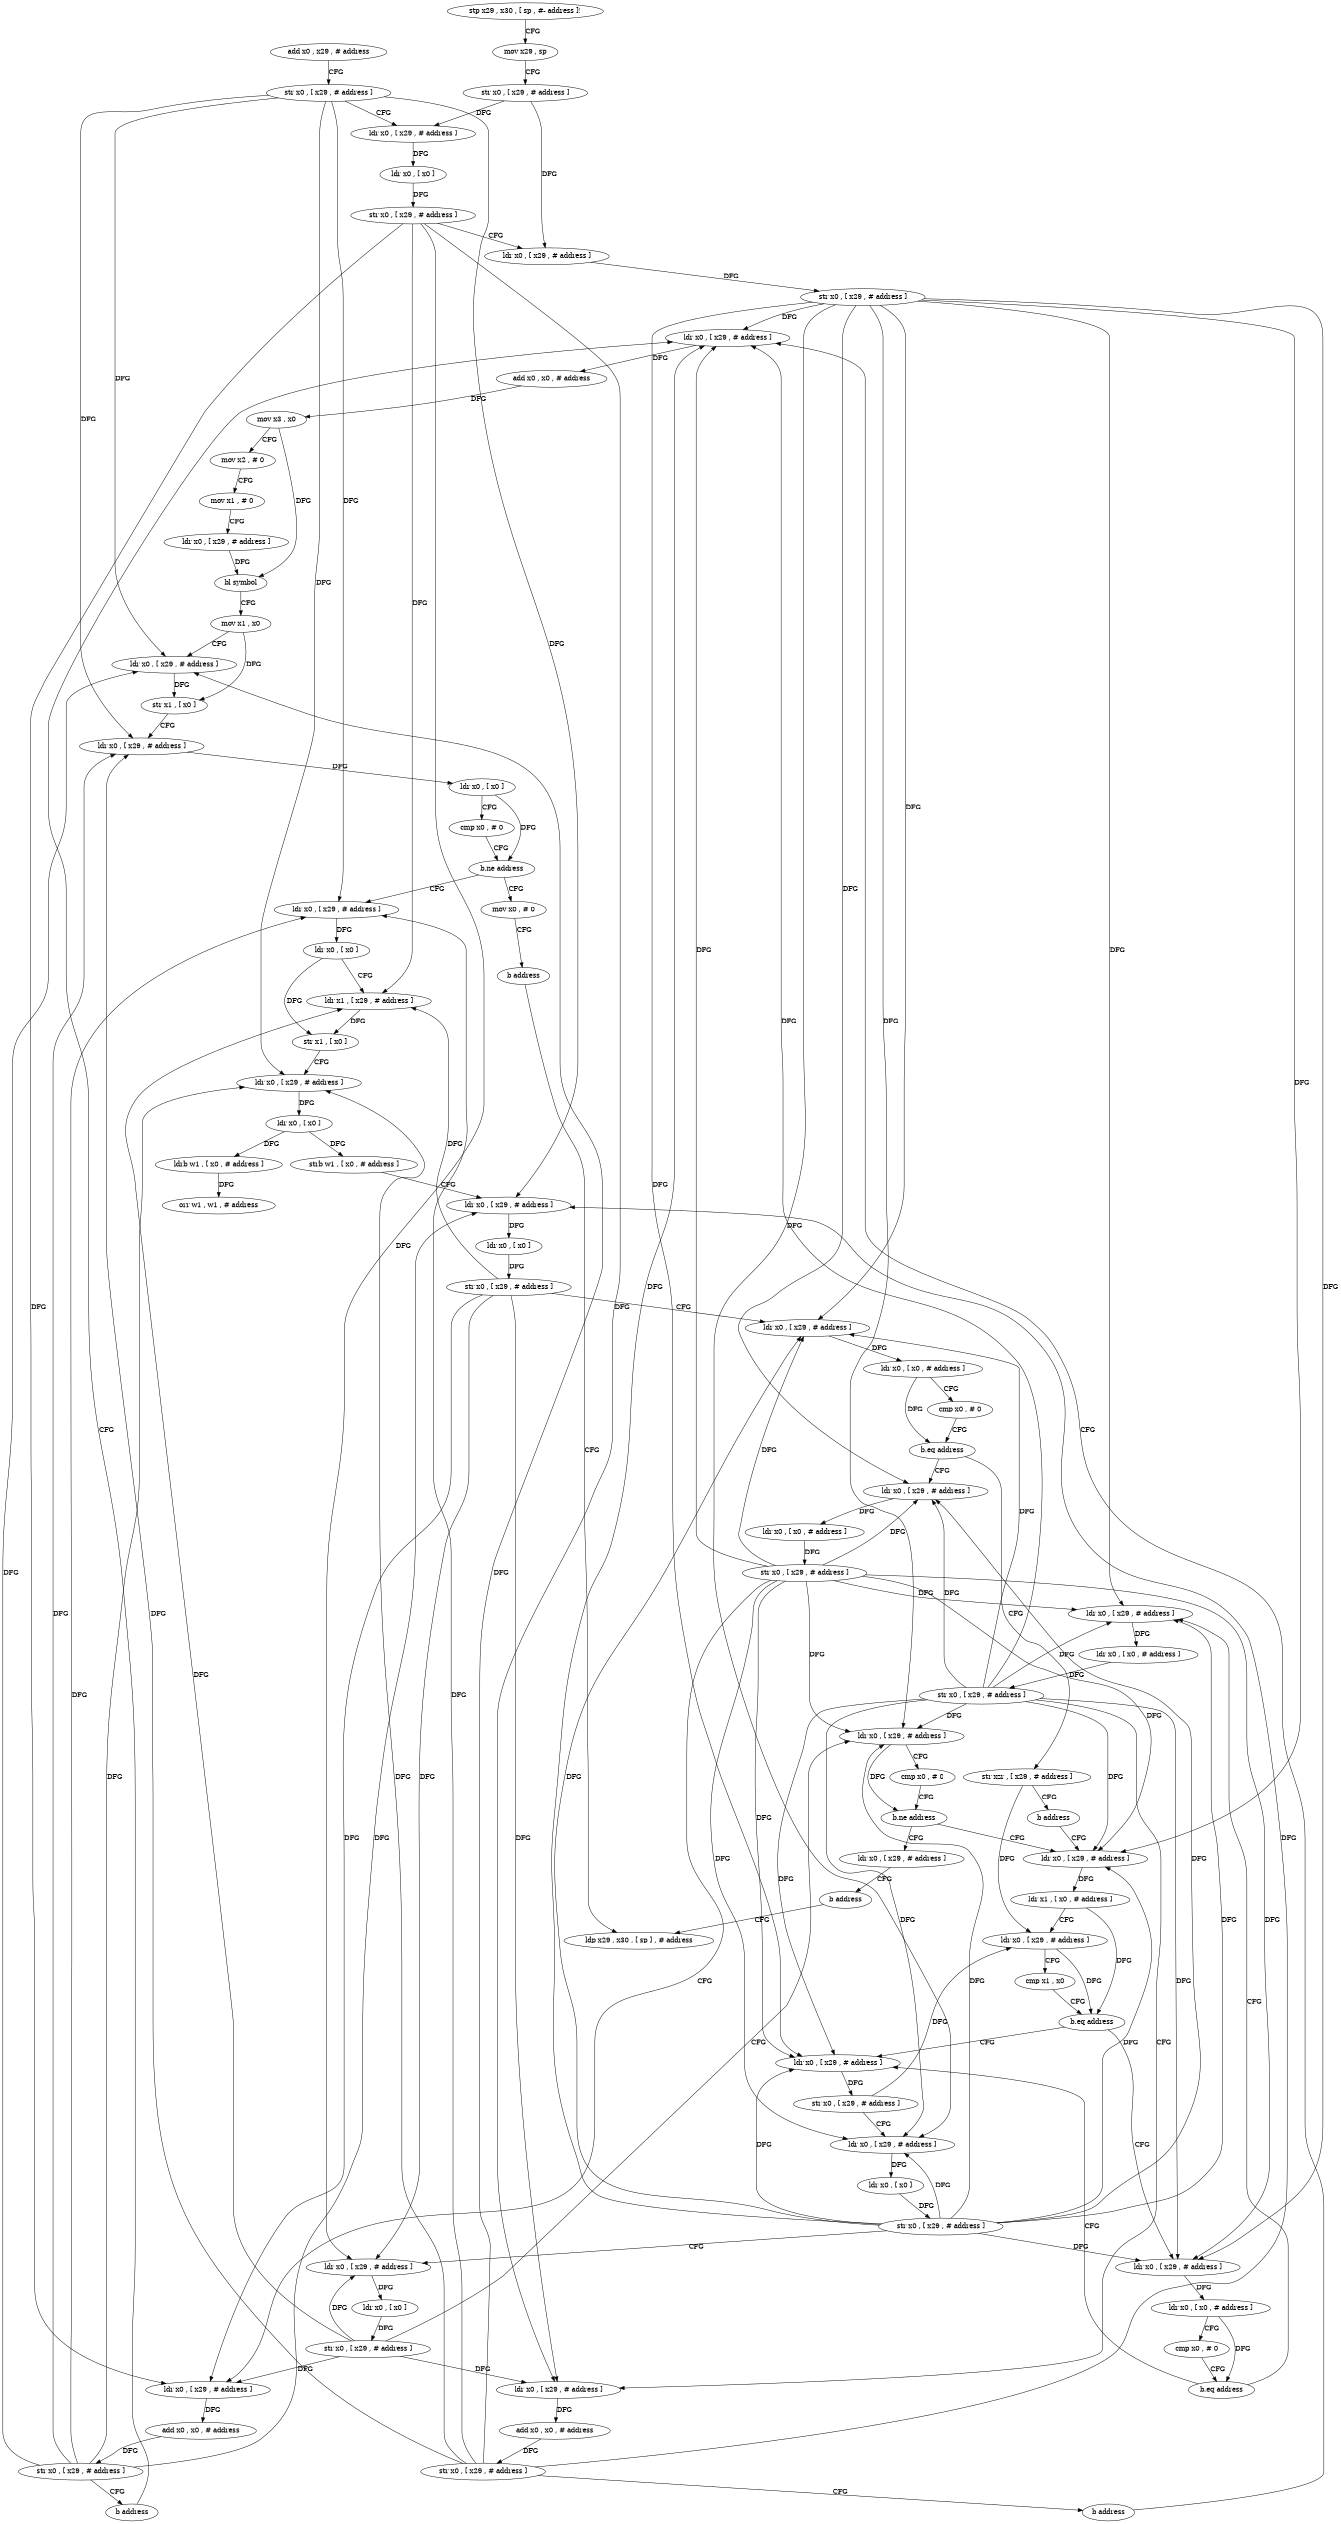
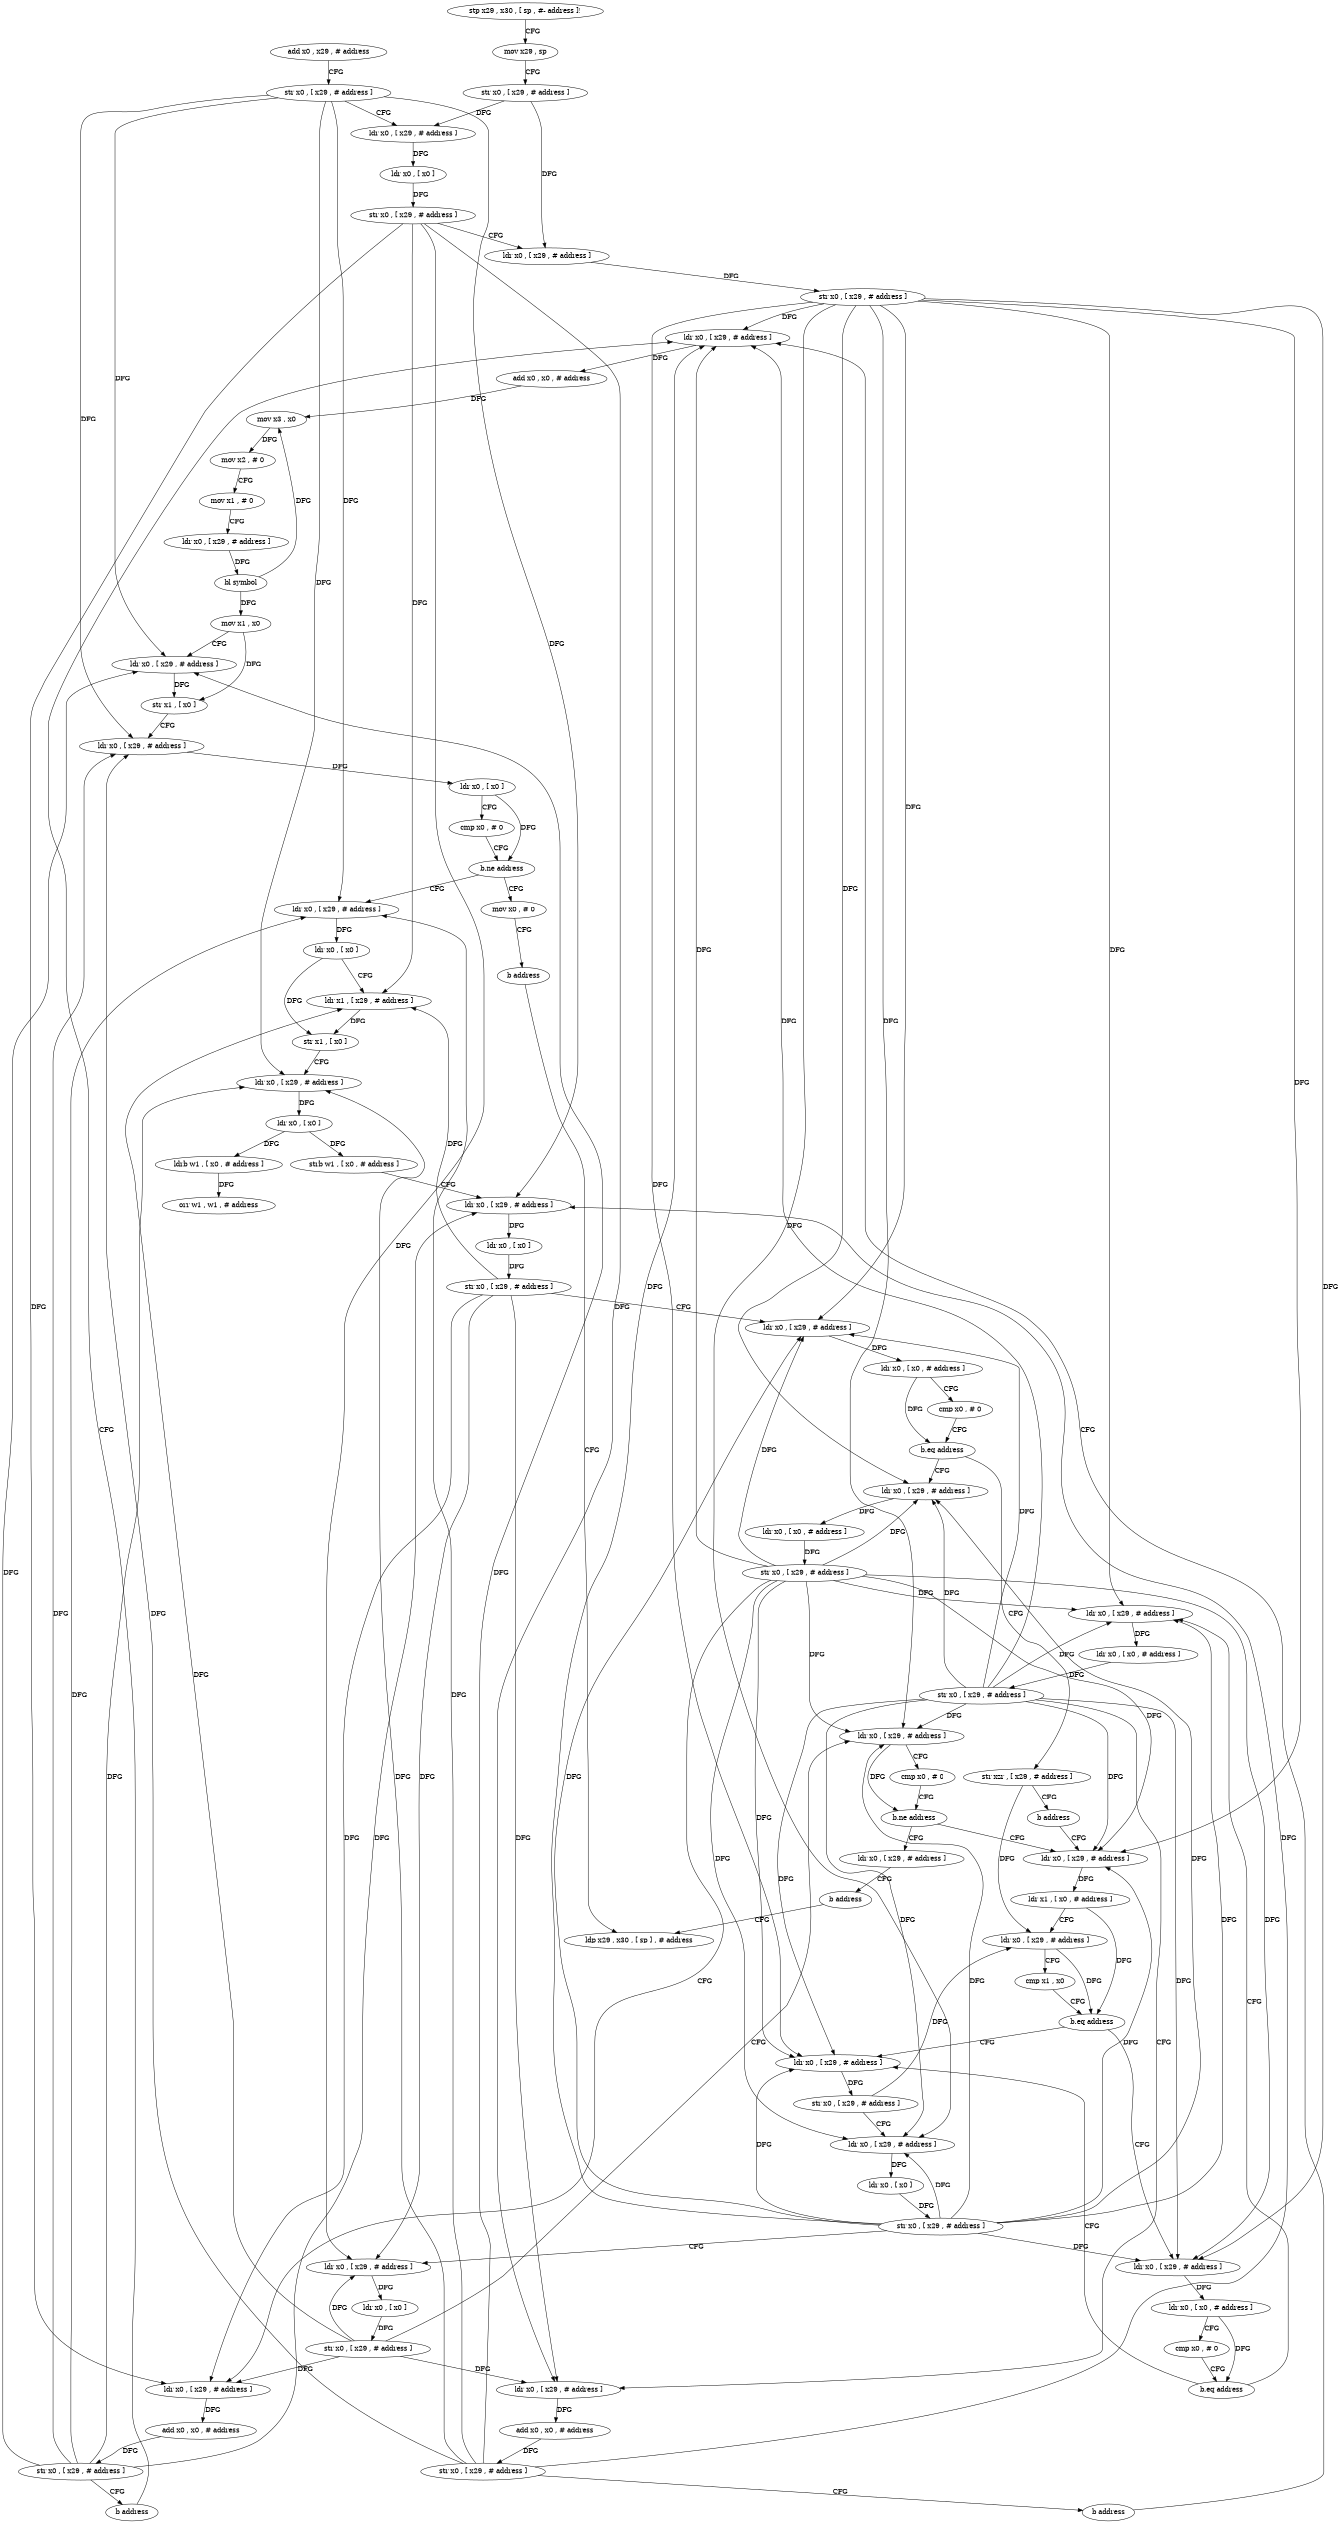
(269, 440) -> (270, 440)
(295, 508) -> (296, 513)
(248, 603) -> (249, 603)
